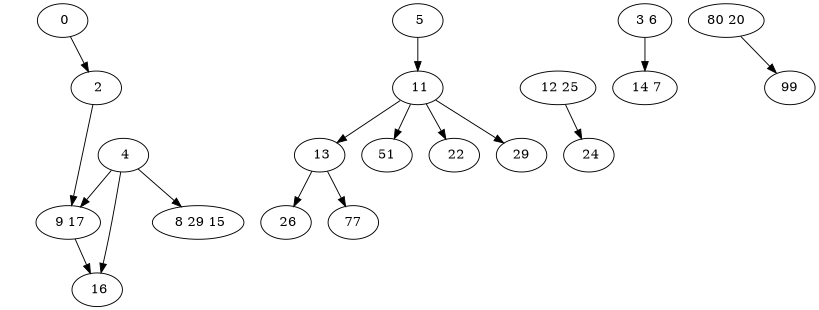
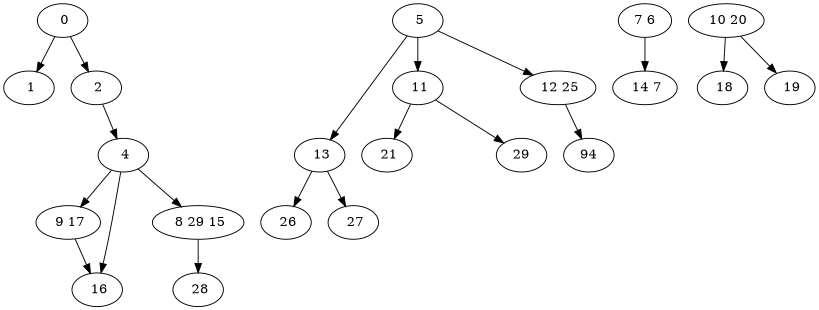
(645, 21) -> (645, 21)
(726, 21) -> (726, 21)
none -> (481, 51)
none -> (29, 88)
none -> (723, 88)
(790, 88) -> (790, 88)
(373, 119) -> (372, 84)
(83, 150) -> (108, 117)
(387, 155) -> (387, 155)
(454, 155) -> none
(589, 155) -> (589, 155)
(353, 222) -> (353, 222)
none -> (198, 290)
